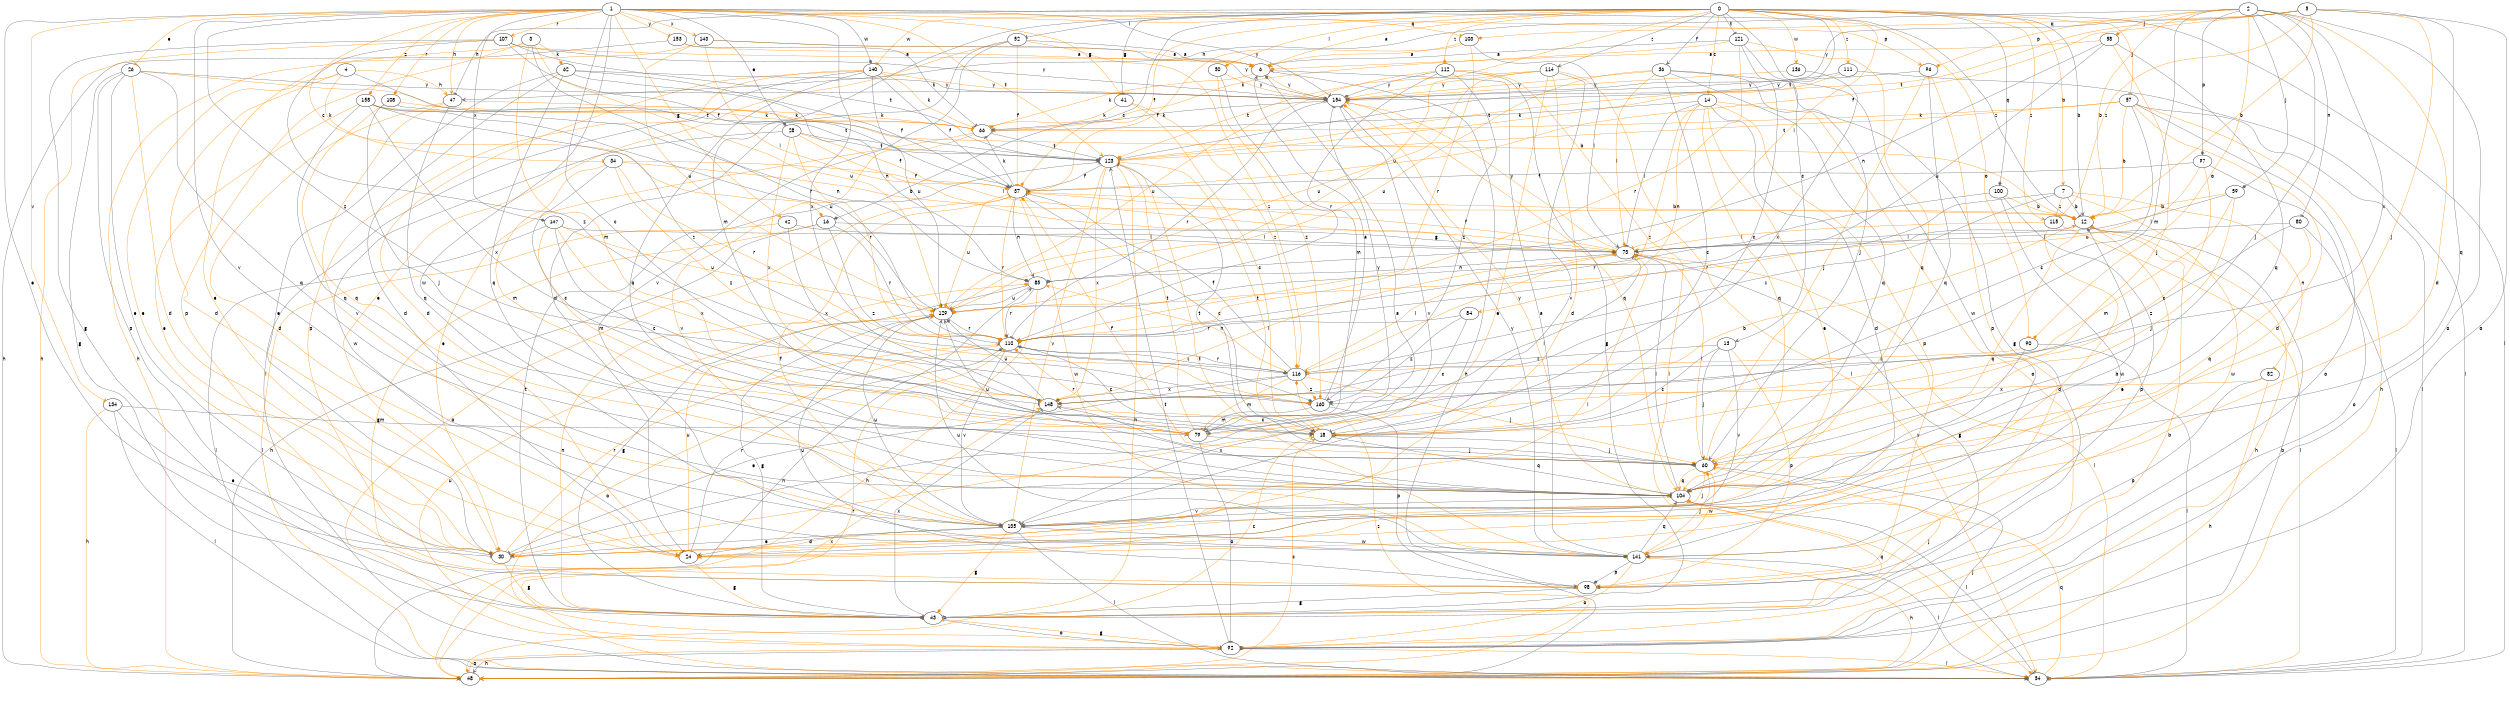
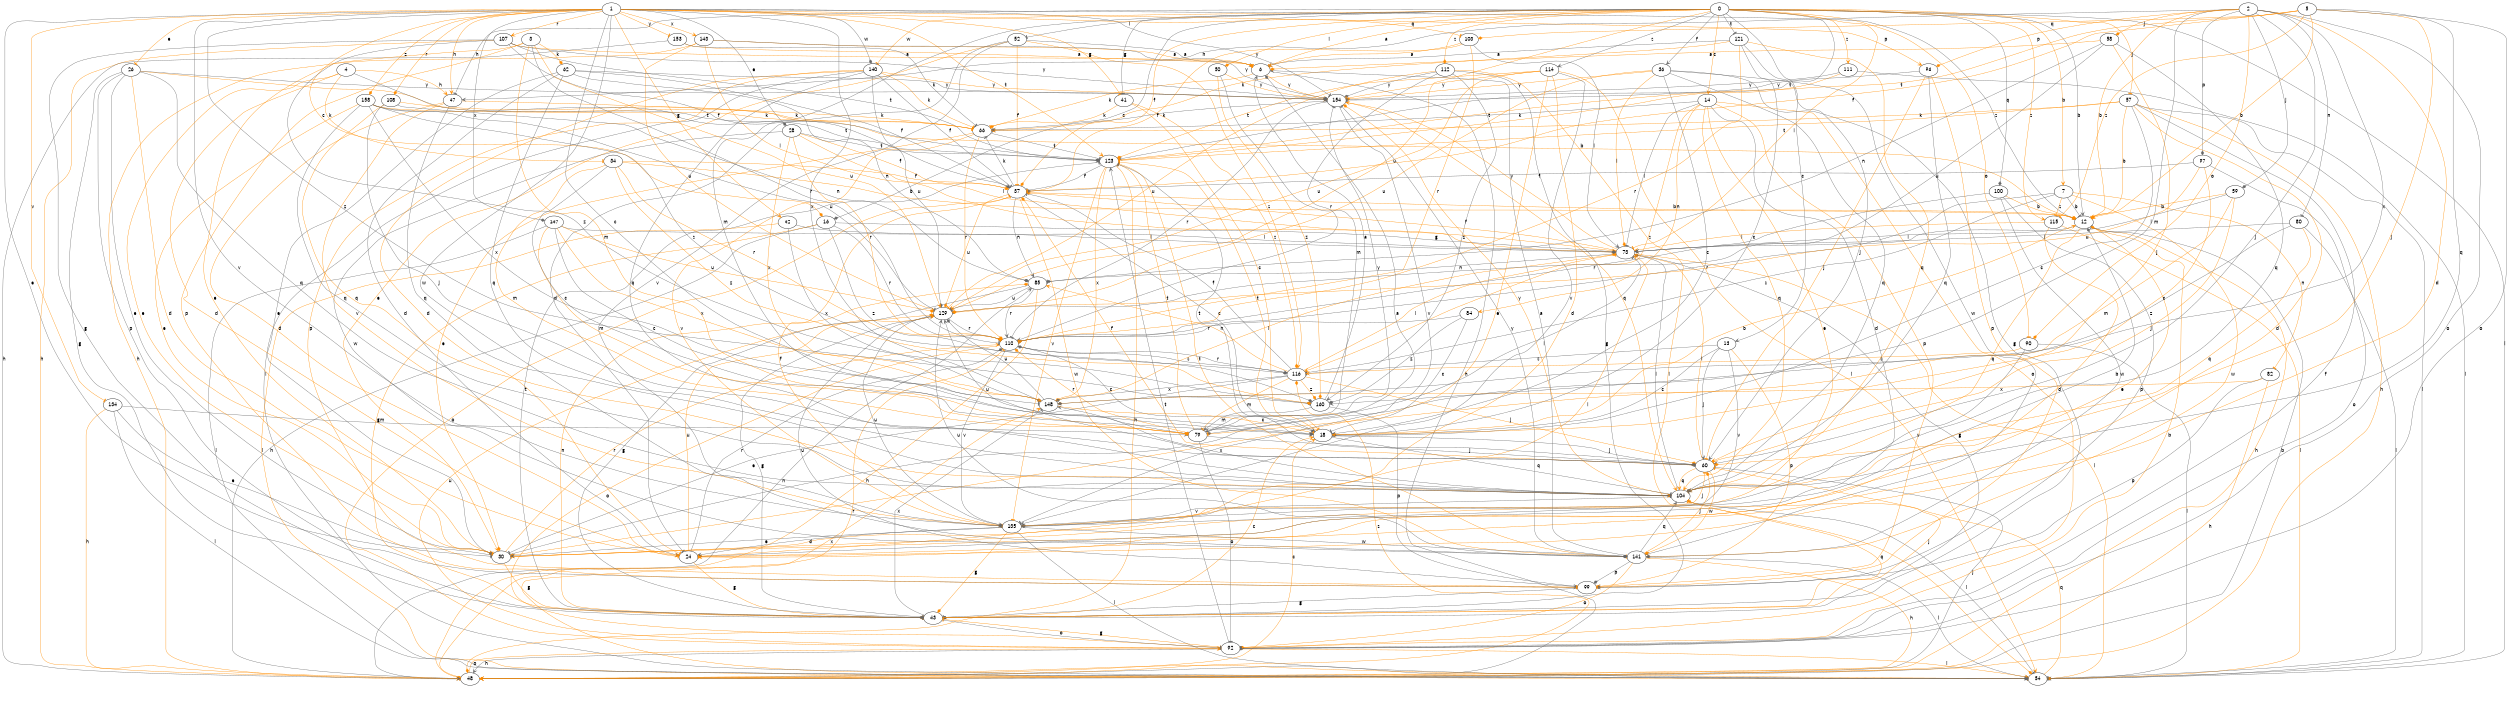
(1837, 36) -> none
(1796, 70) -> none
(1002, 265) -> (965, 242)
(757, 338) -> (757, 338)
(2326, 375) -> (2326, 375)
(1587, 588) -> (1587, 588)
